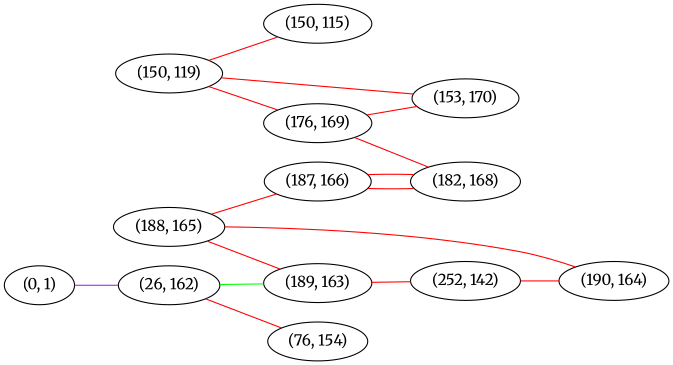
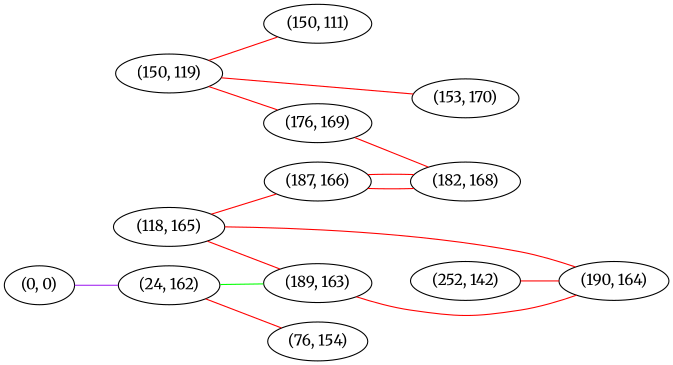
(318, 24) -> (318, 24)
(392, 111) -> none
(169, 227) -> (169, 227)
(391, 282) -> (467, 315)
(39, 285) -> (39, 285)
(169, 285) -> (169, 285)
